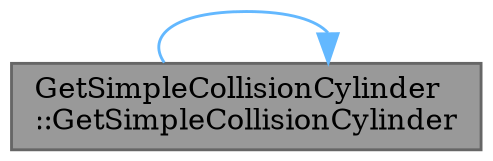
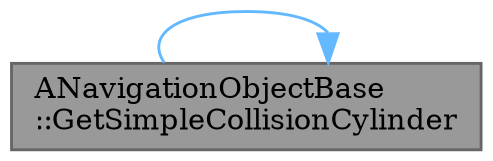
(246, 107) -> (246, 107)
